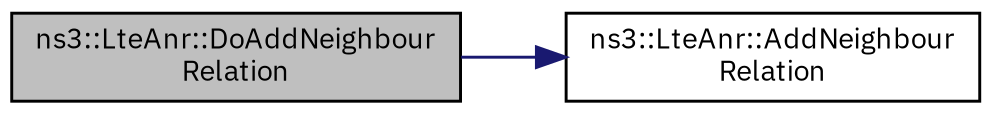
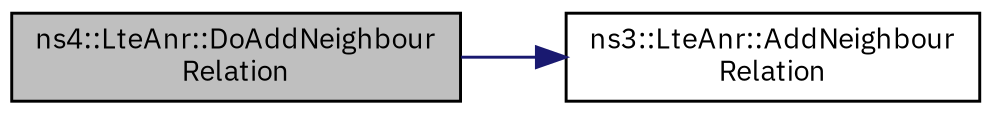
(236, 57) -> (236, 57)
